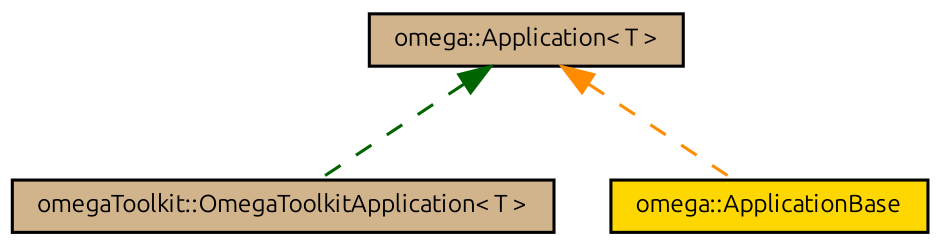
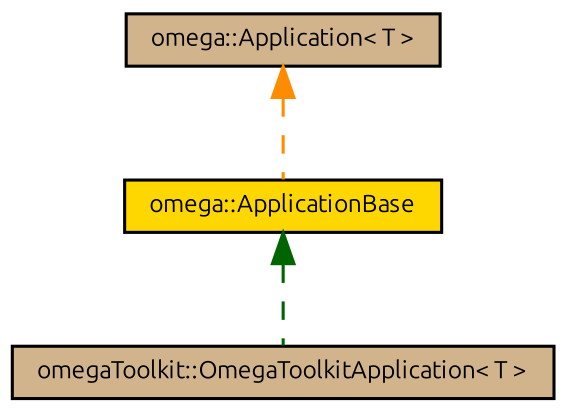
(391, 132) -> (283, 305)
